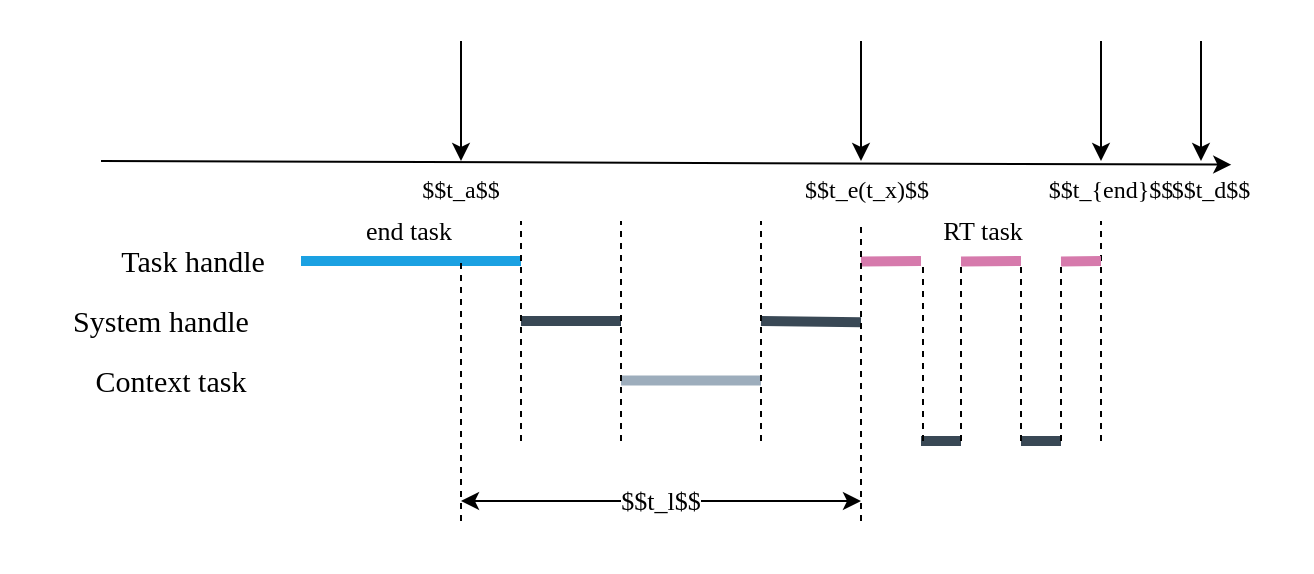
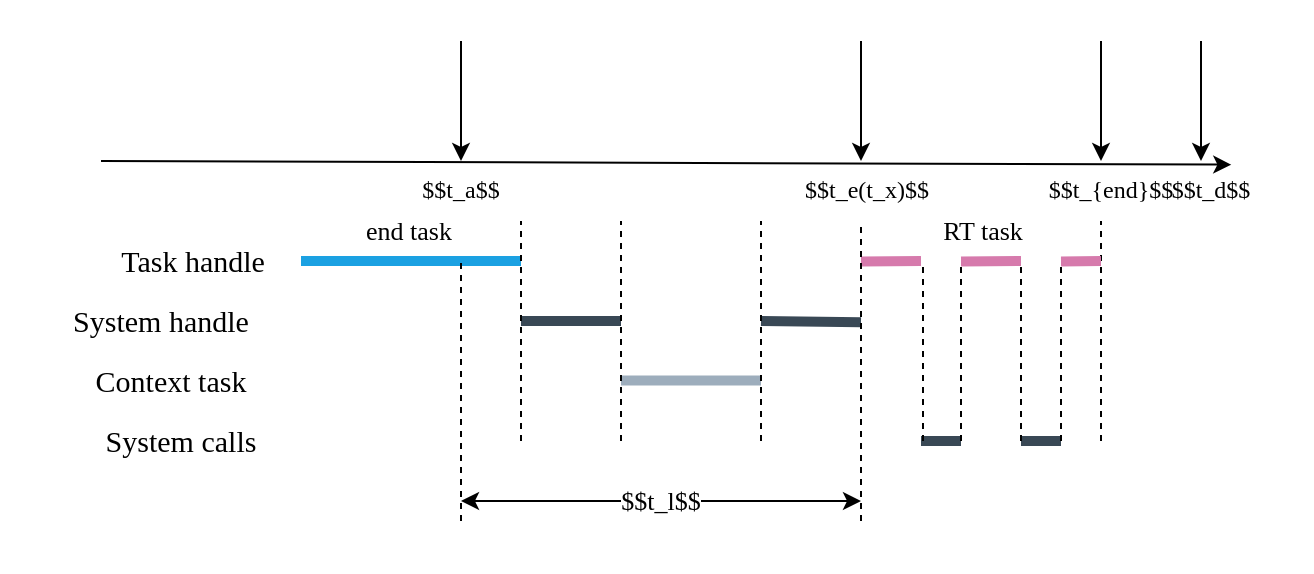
none -> (181, 441)
